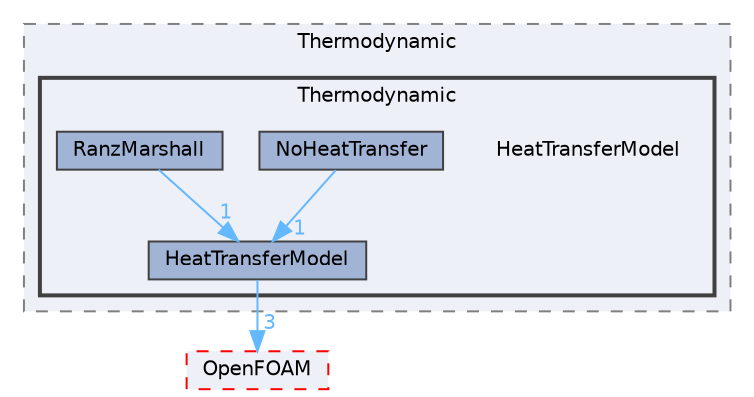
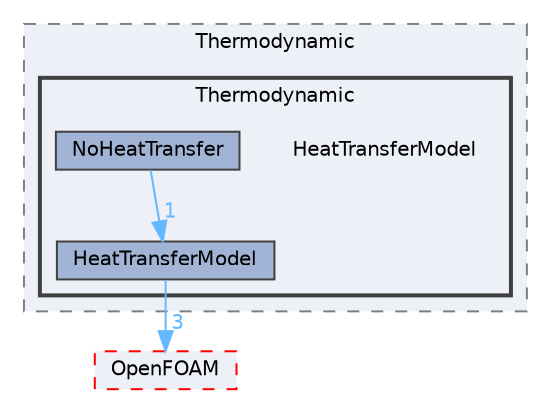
(140, 151) -> none
